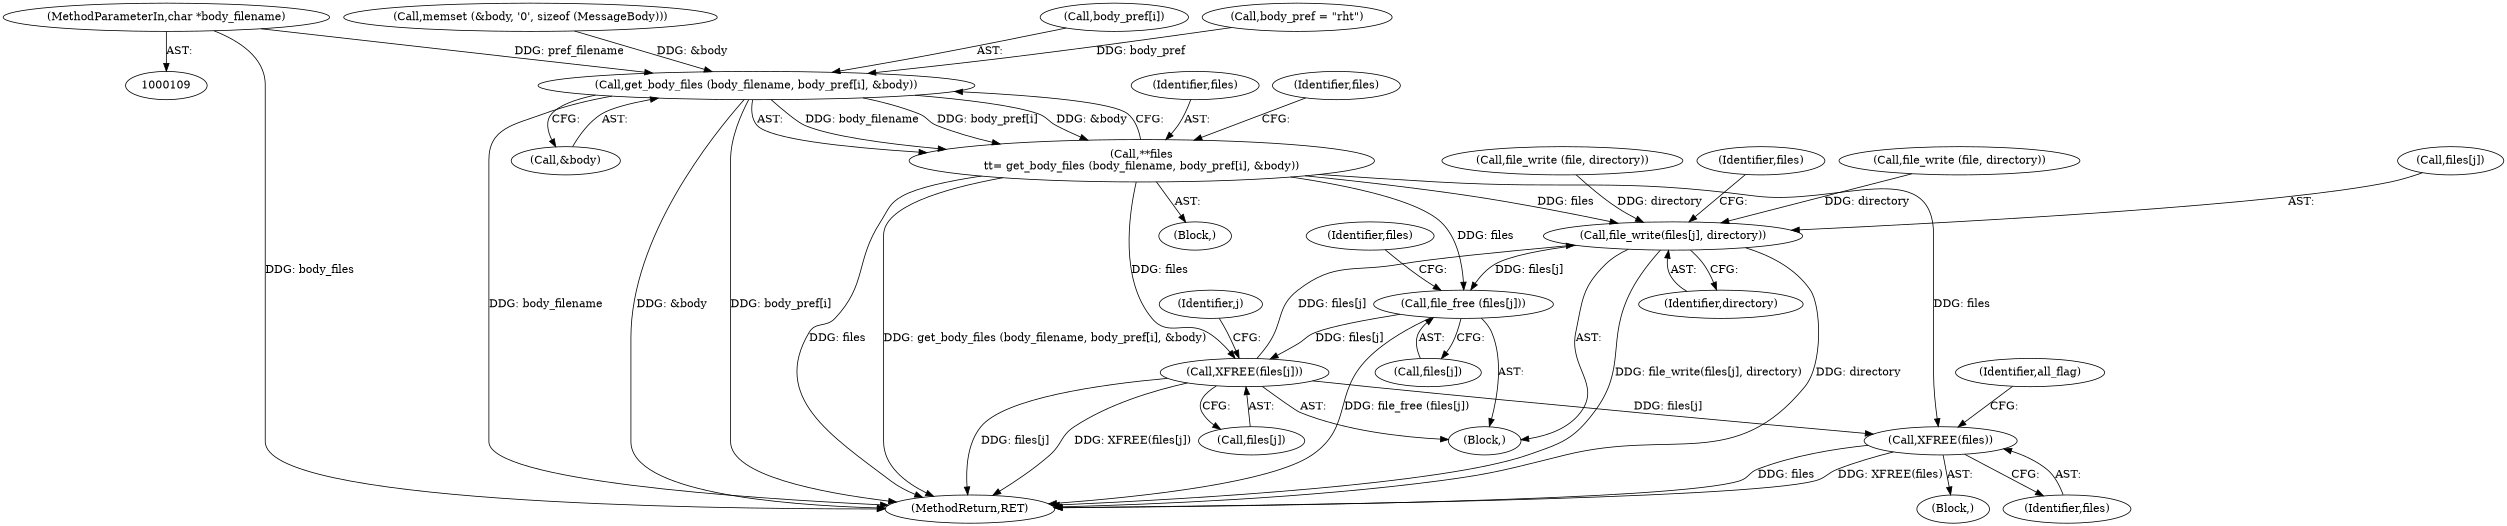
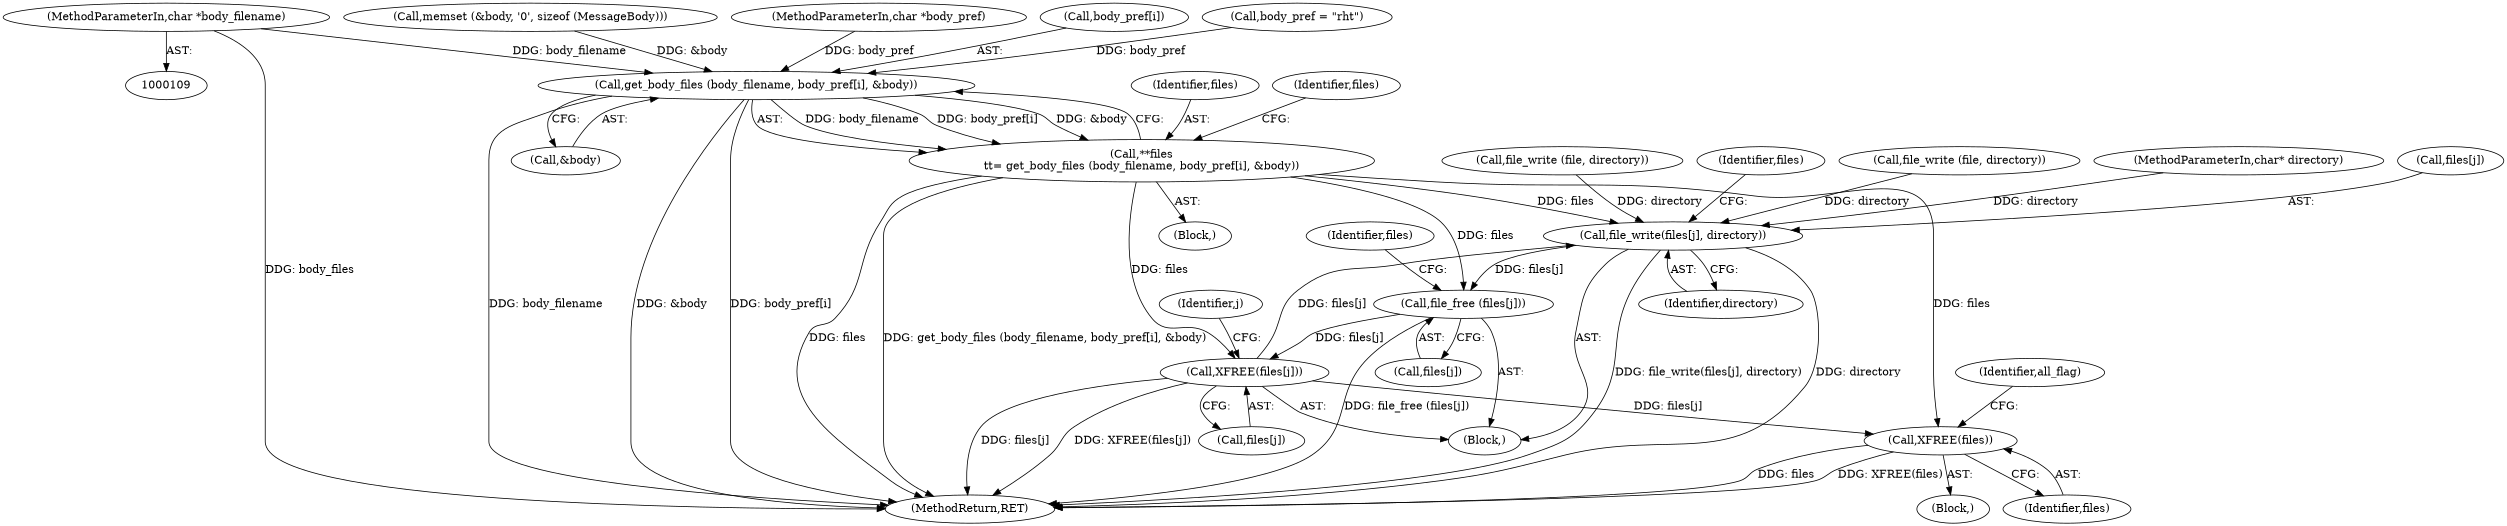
none -> (879, 17)
(569, 51) -> (569, 51)
none -> (2239, 161)
